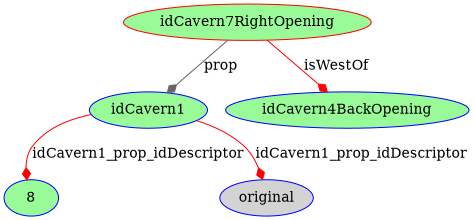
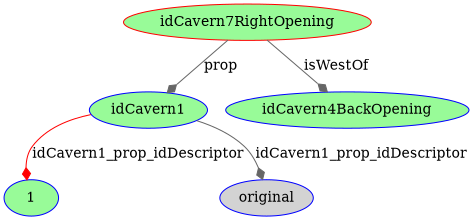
(292, 62) -> (292, 62)
(233, 138) -> (233, 138)
(31, 198) -> (31, 198)
